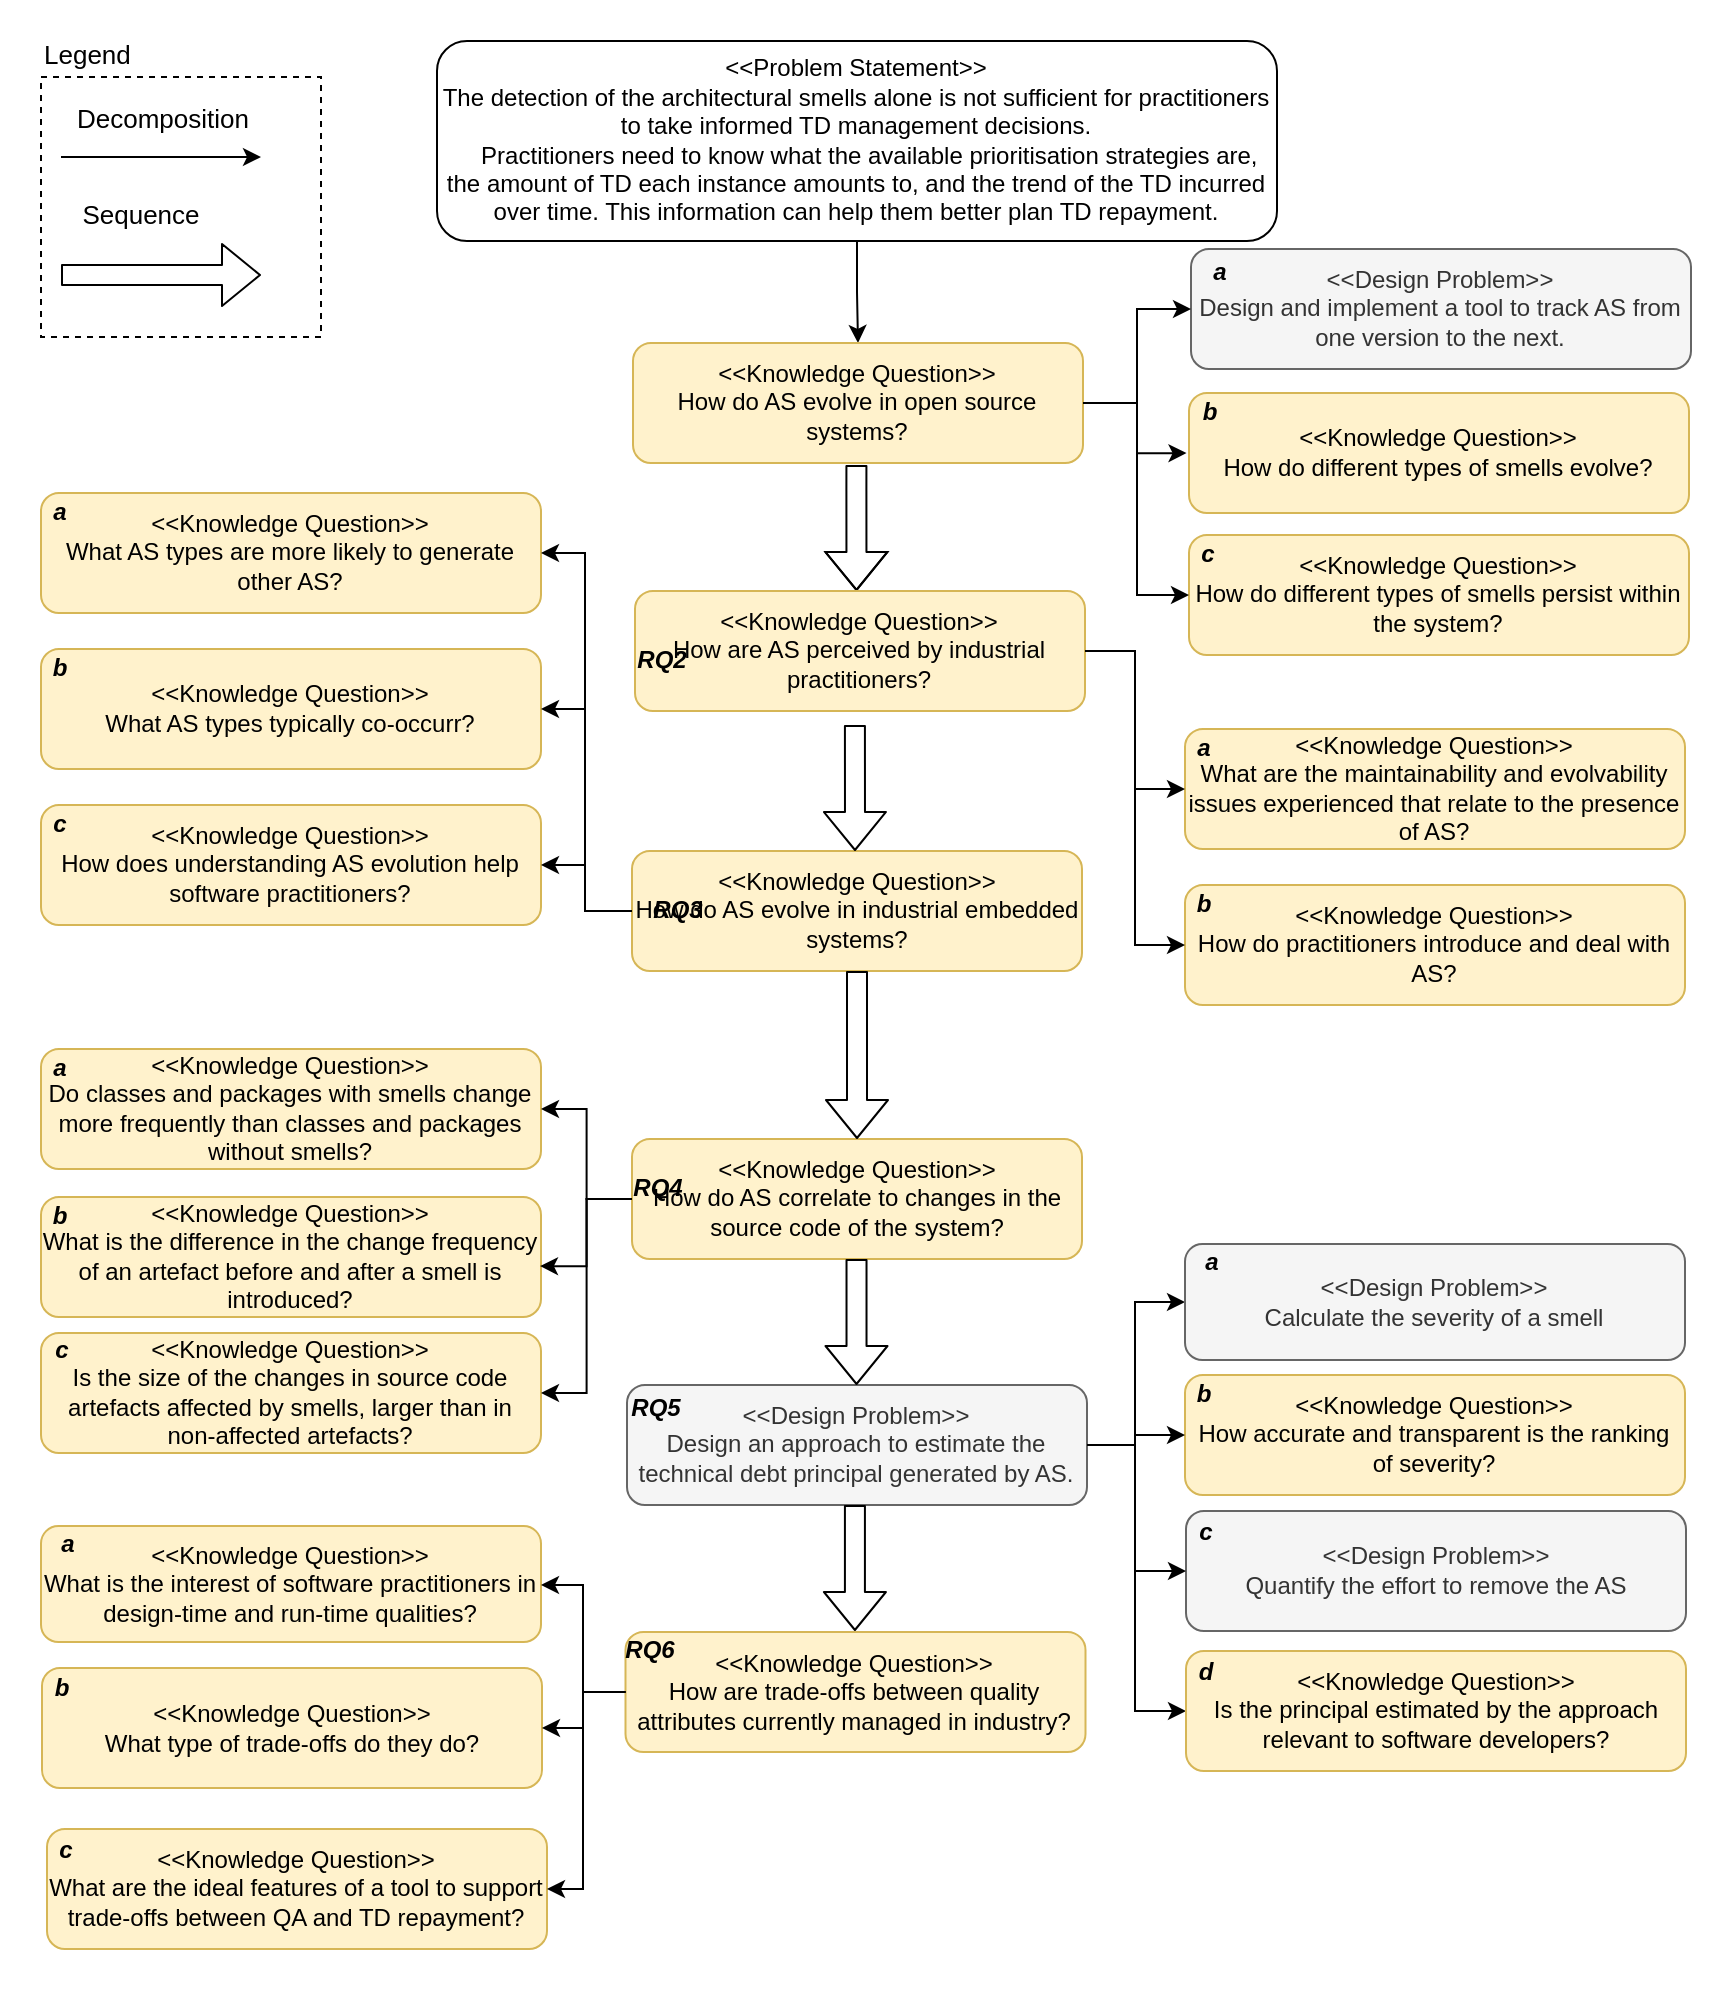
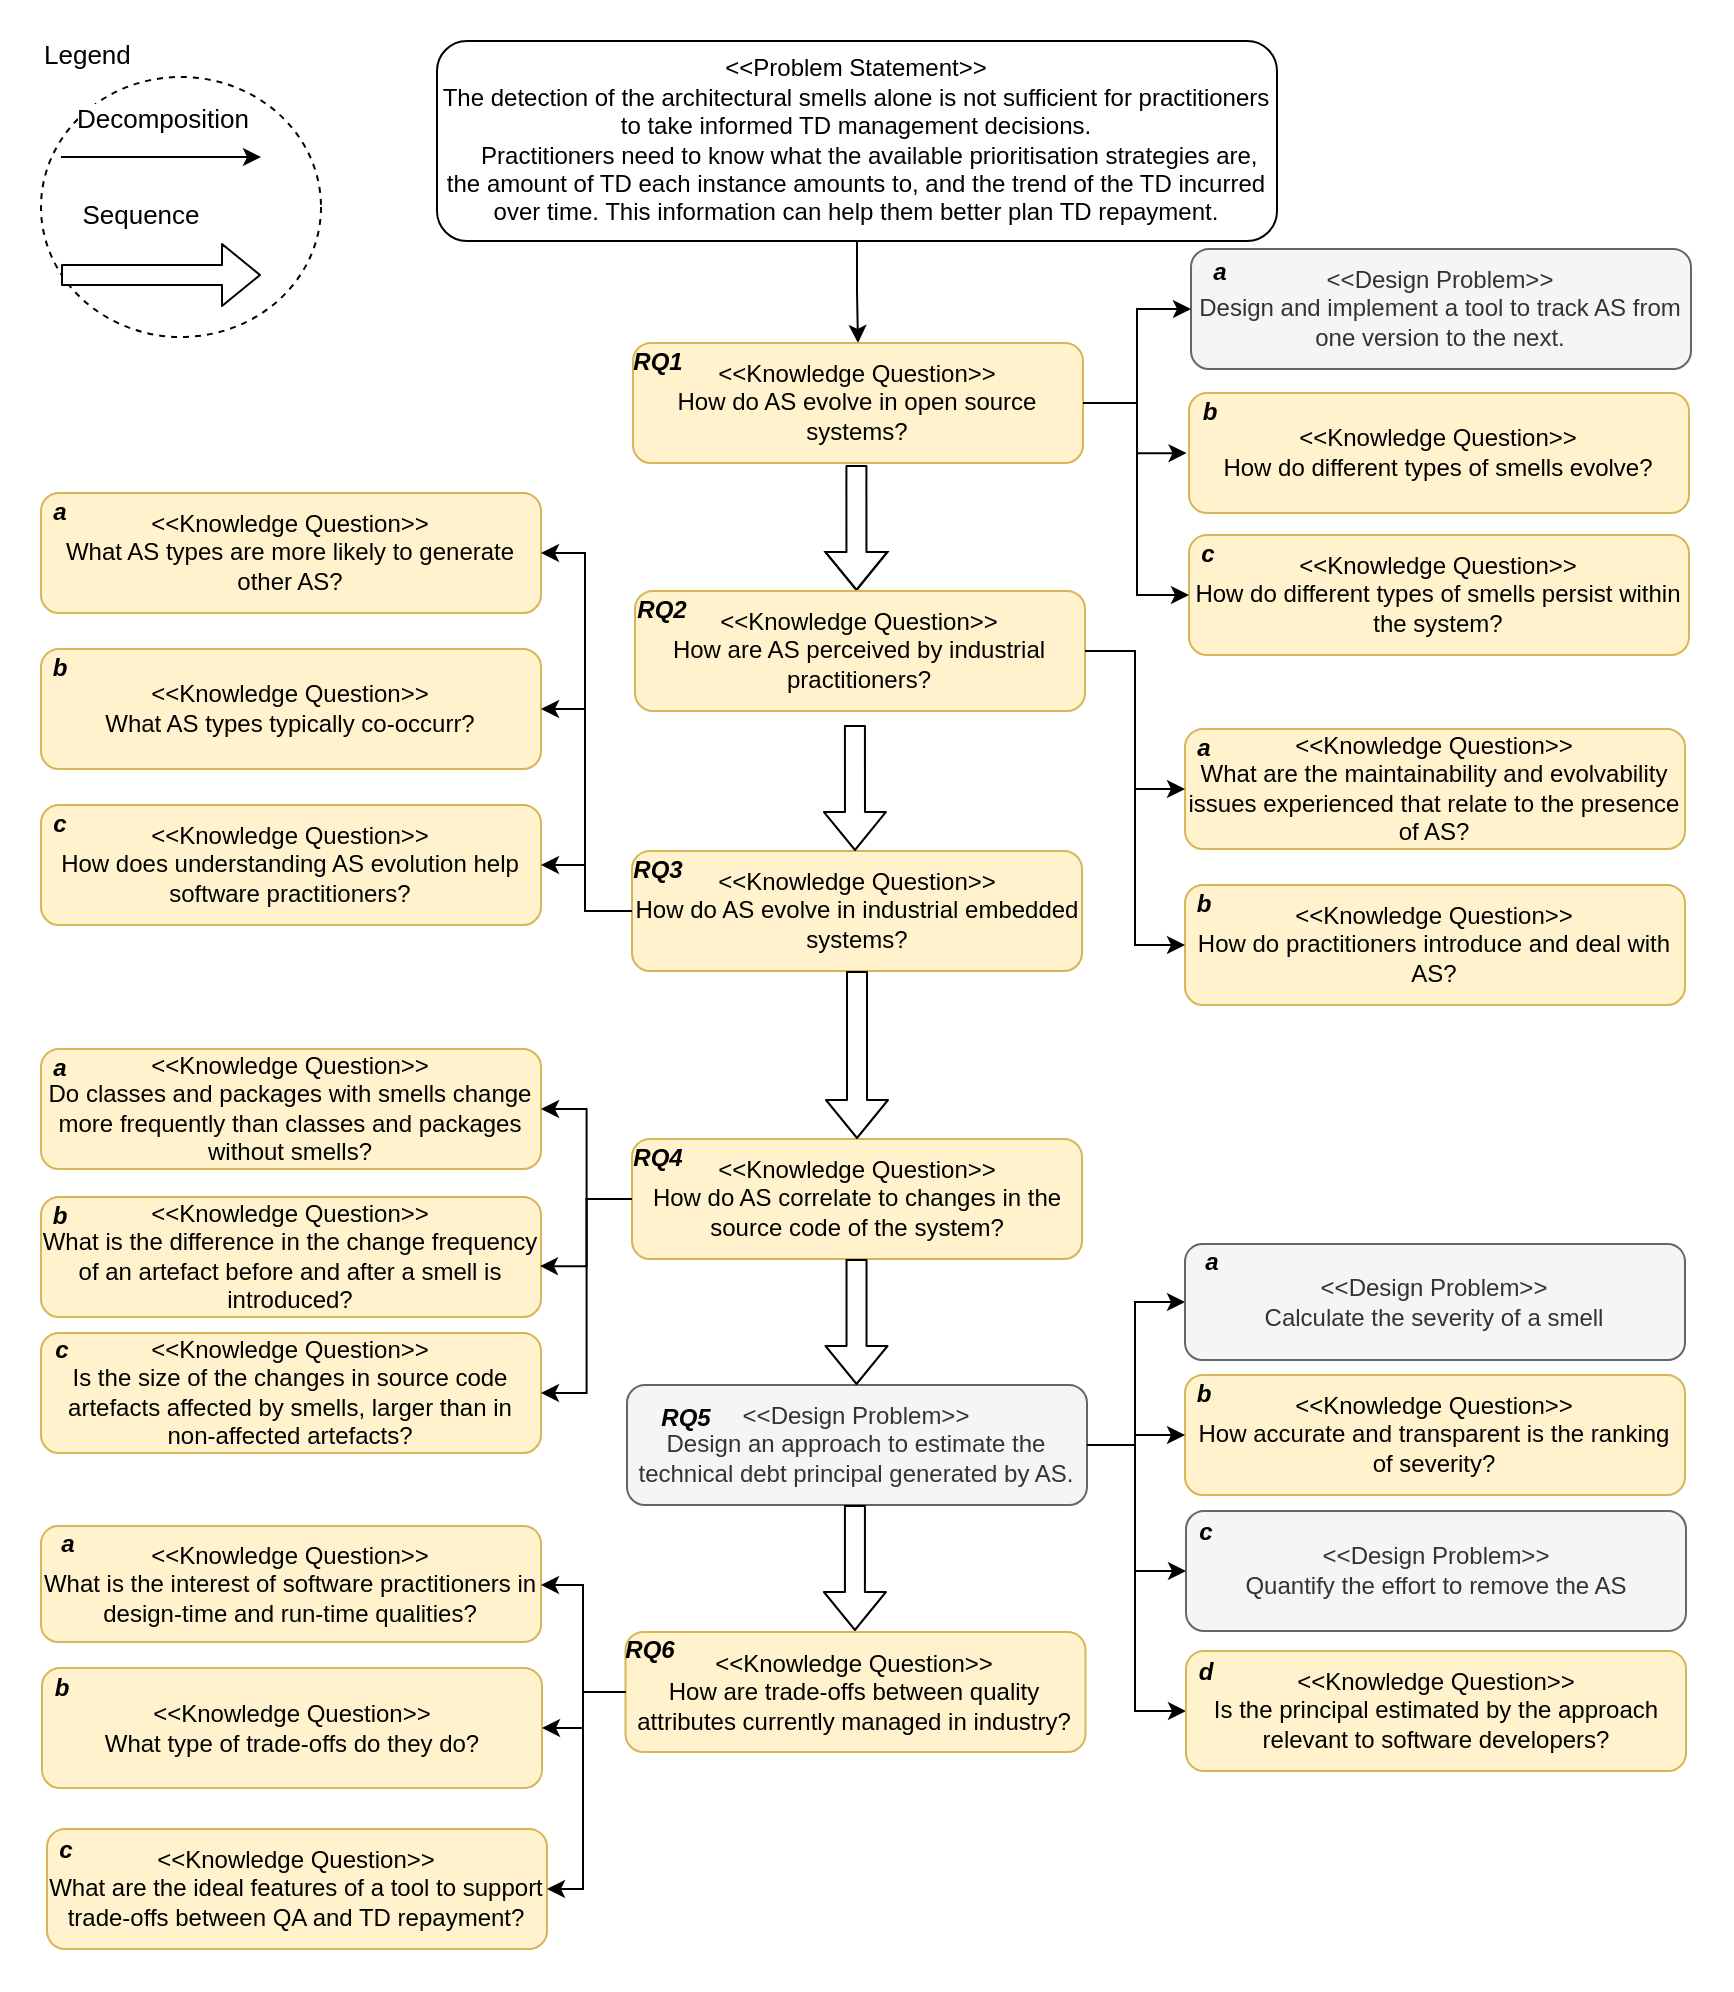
(181, 207) -> (181, 207)
none -> (659, 363)
(662, 661) -> (662, 611)
(678, 911) -> (658, 871)
(658, 1189) -> (658, 1159)
(657, 1409) -> (687, 1419)
